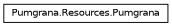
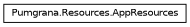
(86, 13) -> (95, 13)
